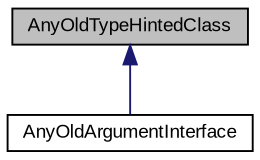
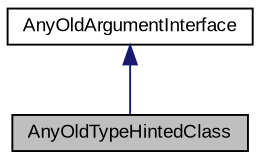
(130, 90) -> (130, 90)
